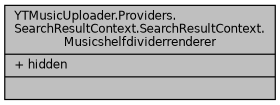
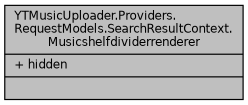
(140, 29) -> (124, 29)
